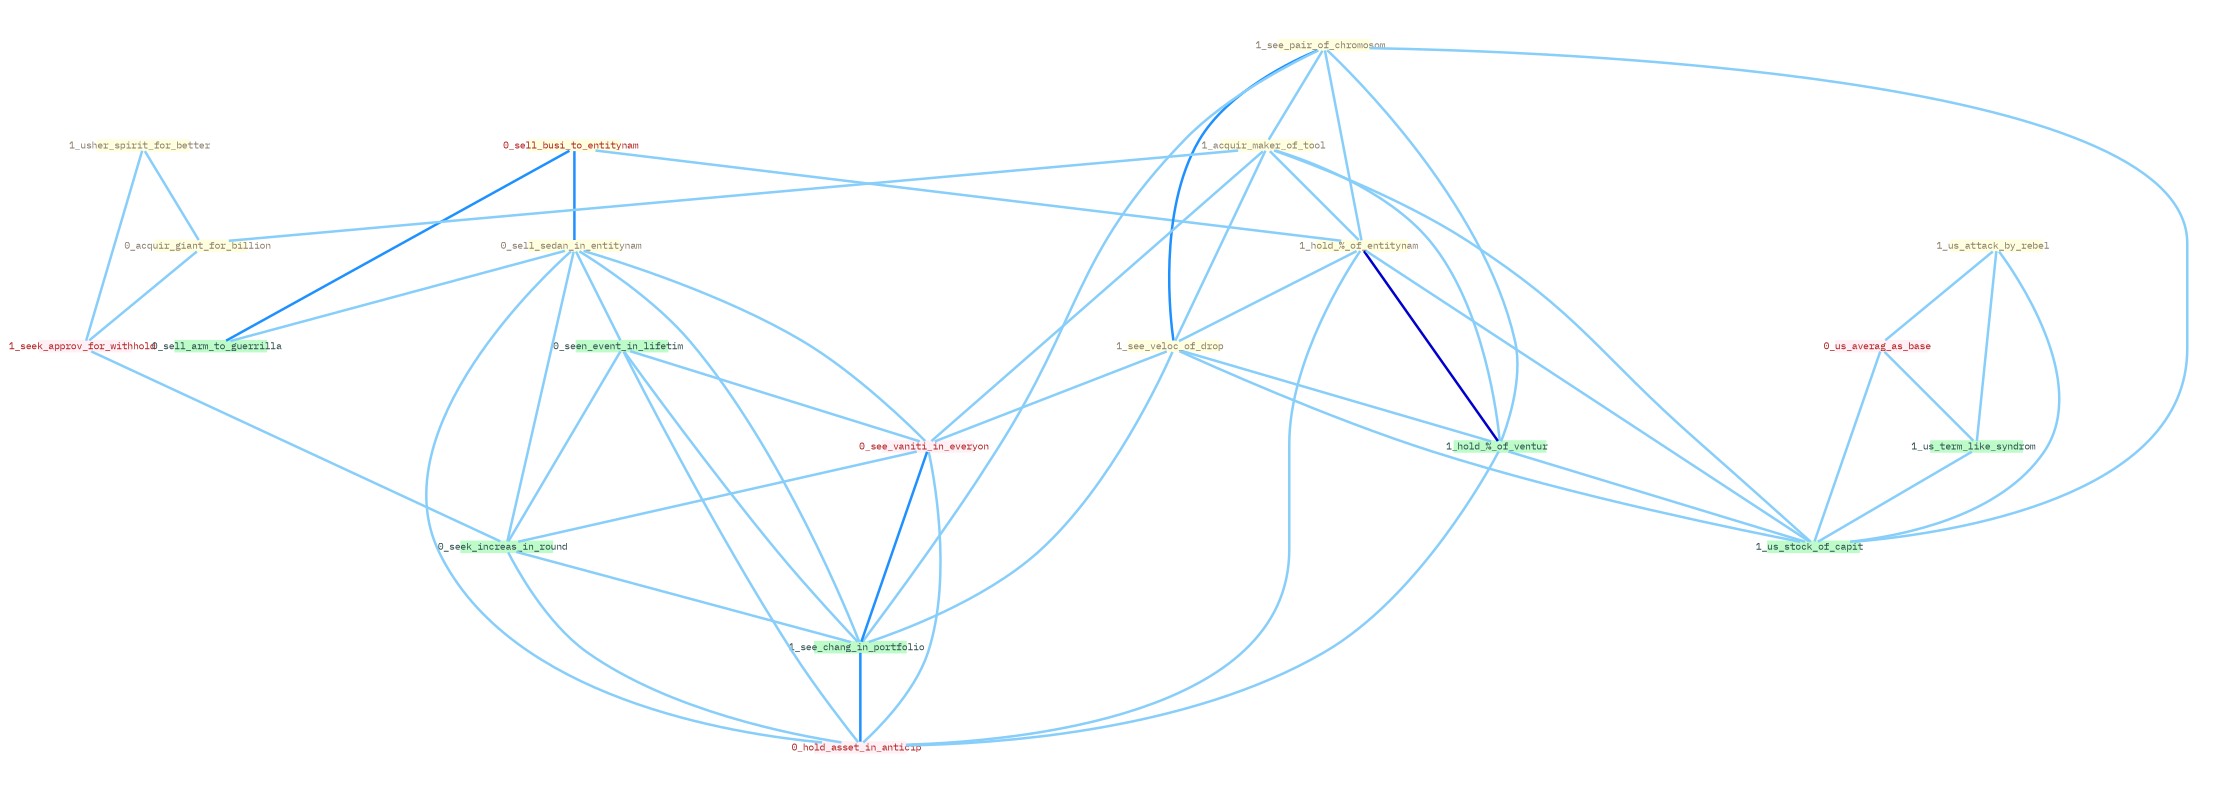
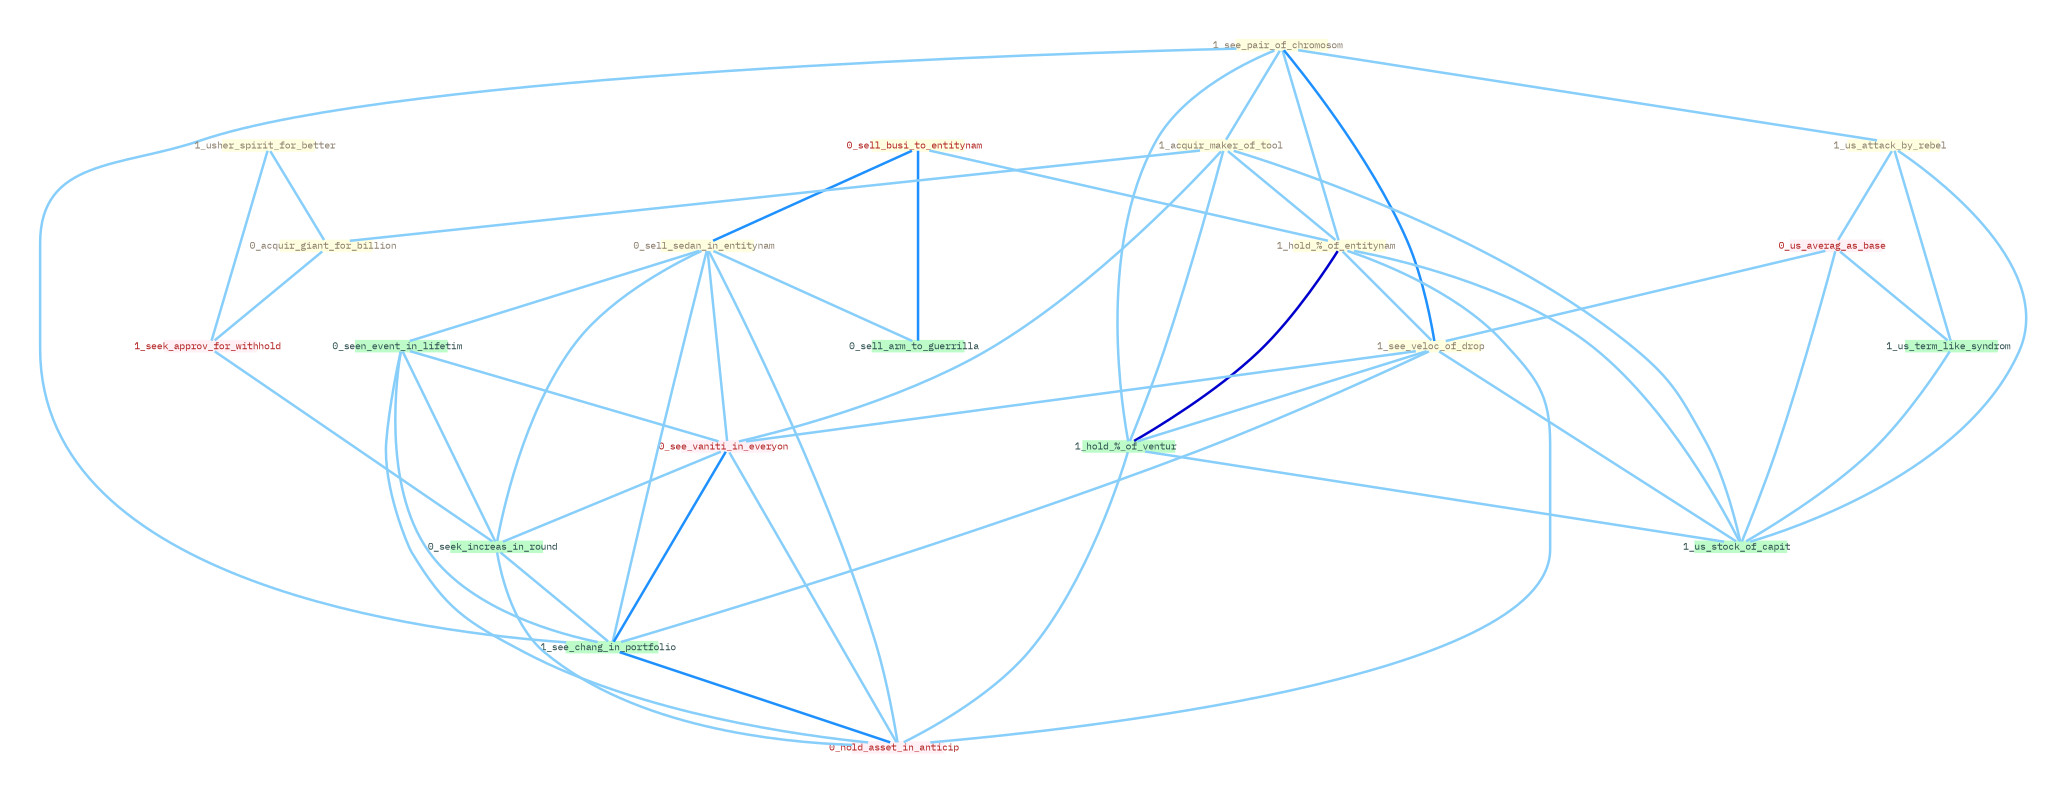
(2061, 134) -> (1588, 95)
(1220, 246) -> (1636, 296)
